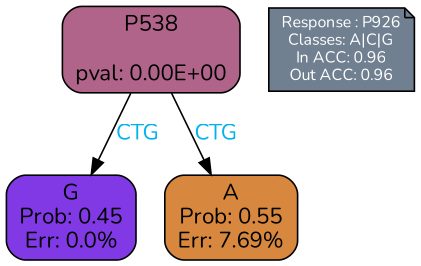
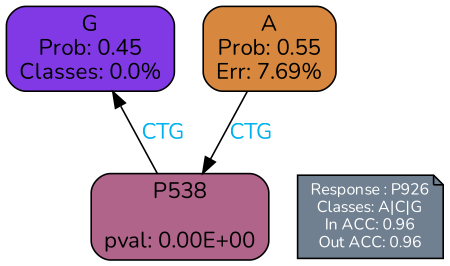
(188, 127) -> (229, 125)
(71, 218) -> (90, 49)
